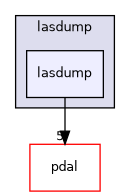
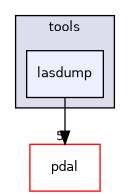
(65, 28) -> (65, 28)
